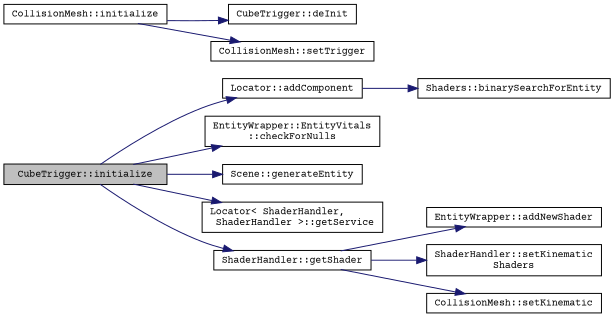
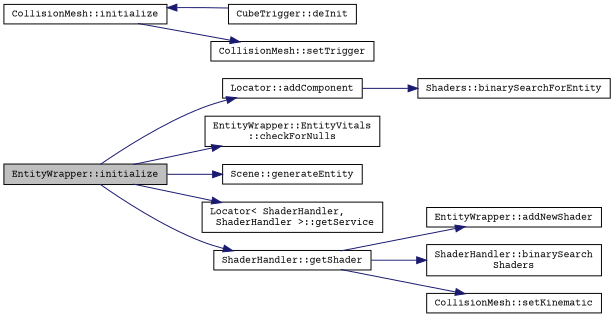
(193, 21) -> (203, 8)
(85, 174) -> (85, 174)
(514, 260) -> (514, 260)
